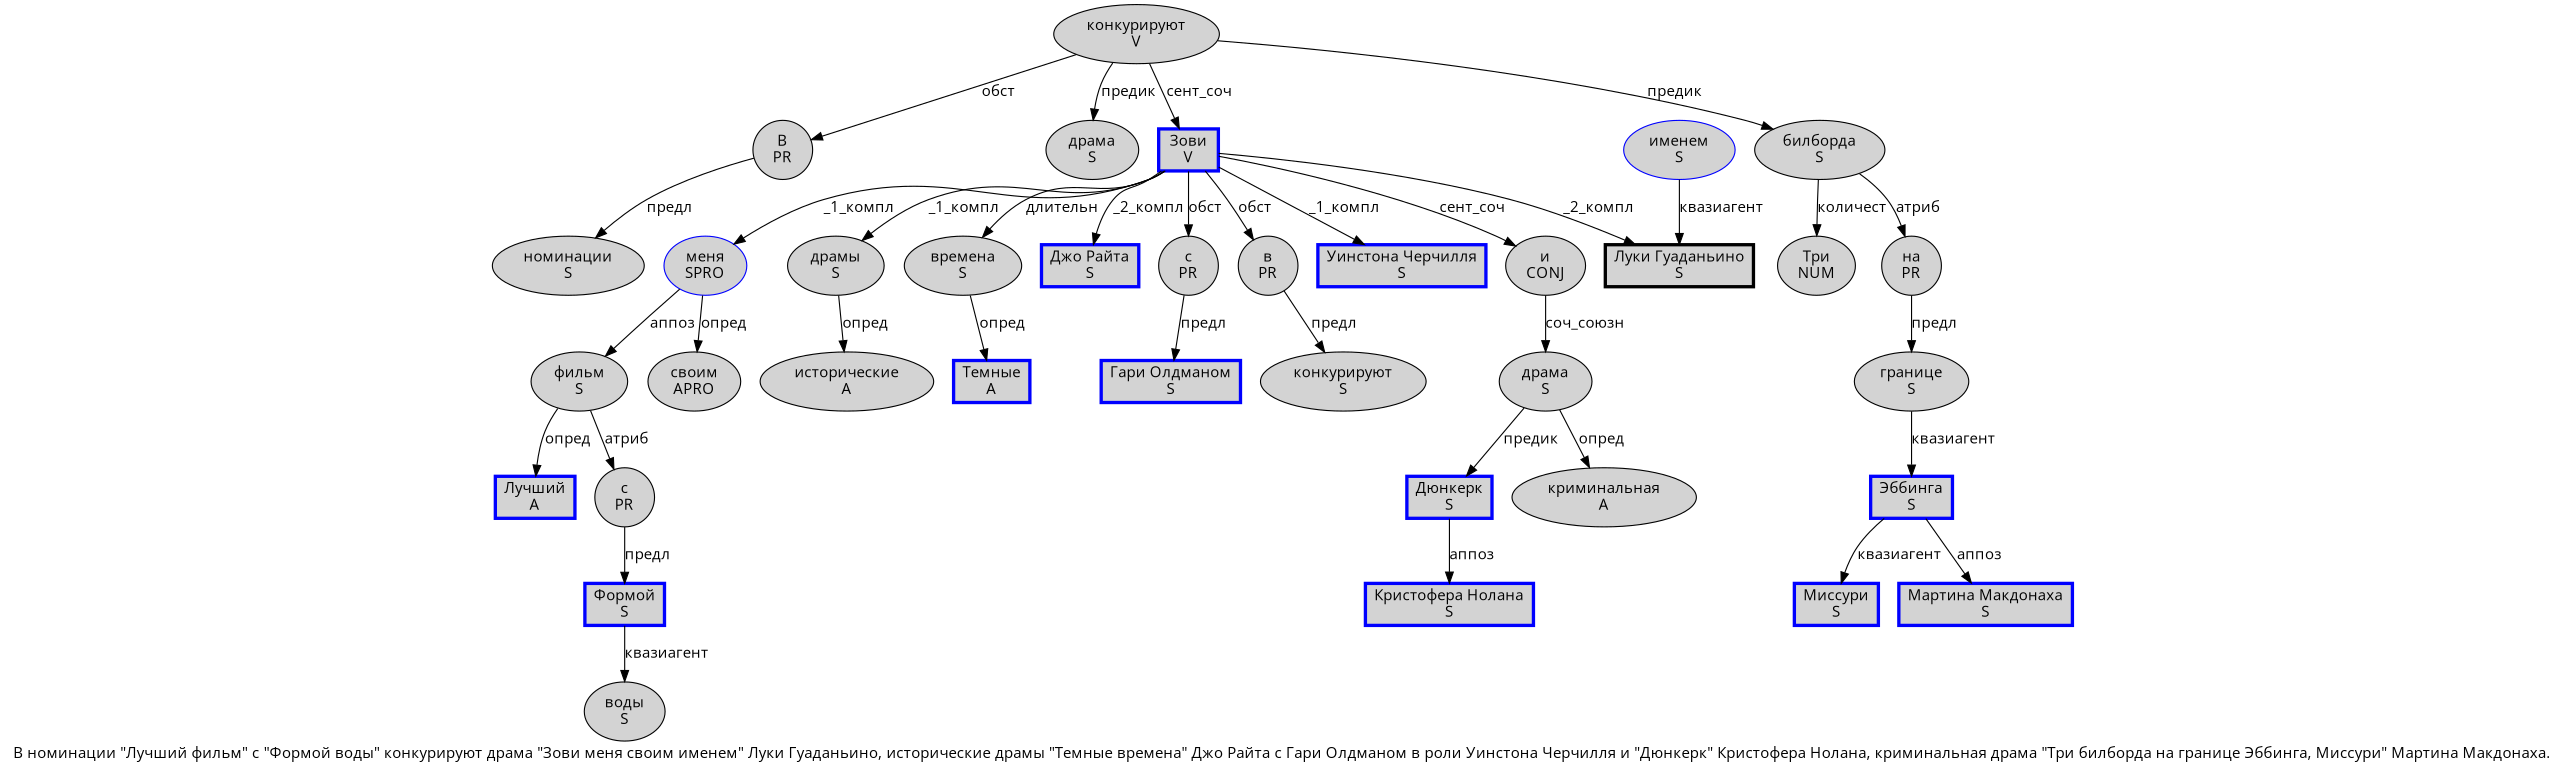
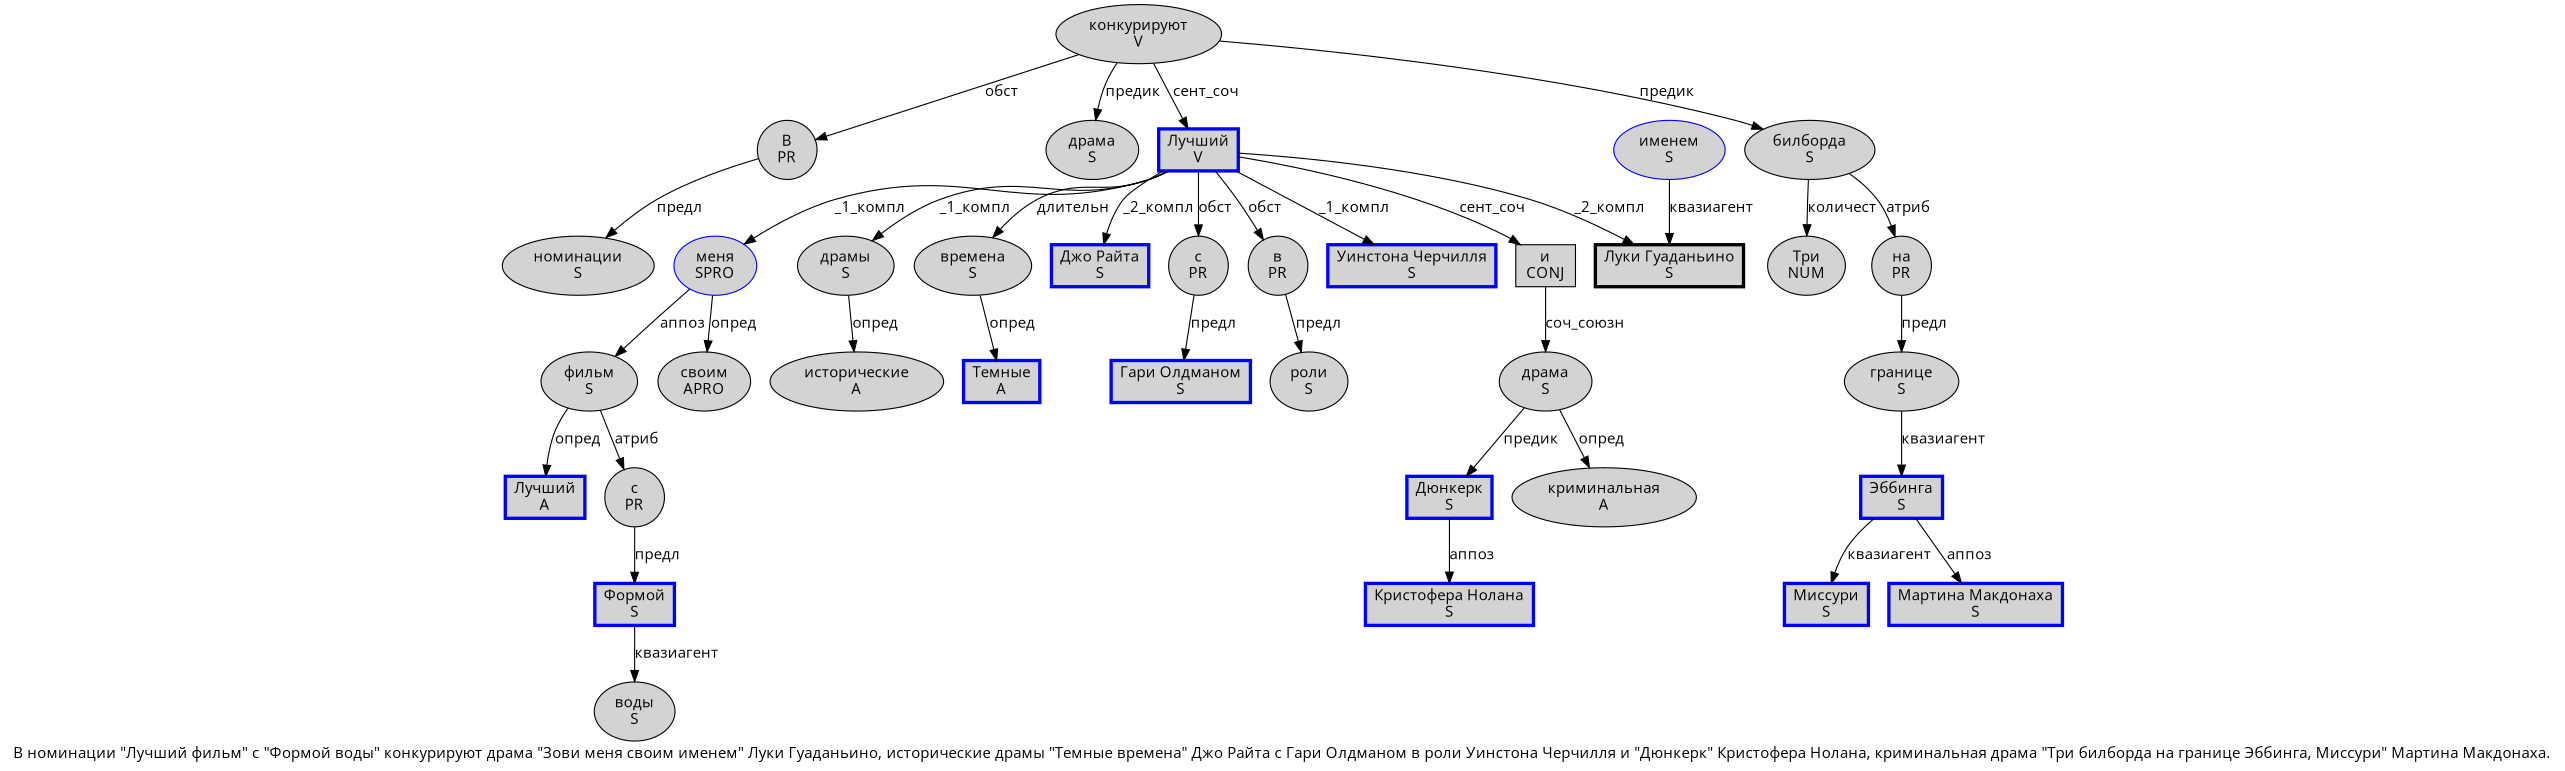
(1188, 150) -> (1198, 150)
(1546, 266) -> (1546, 266)
(1343, 382) -> (1309, 382)
